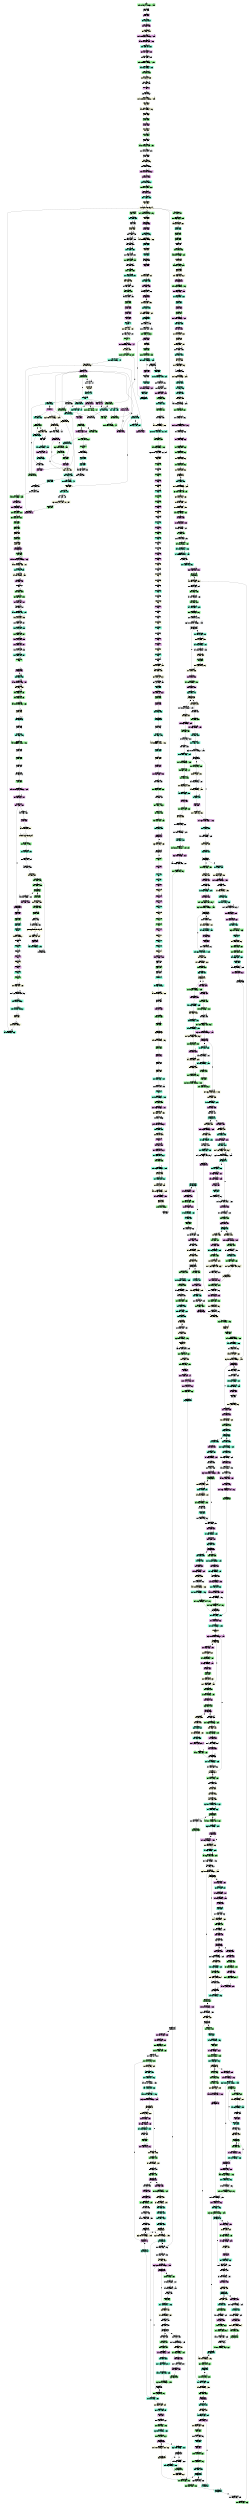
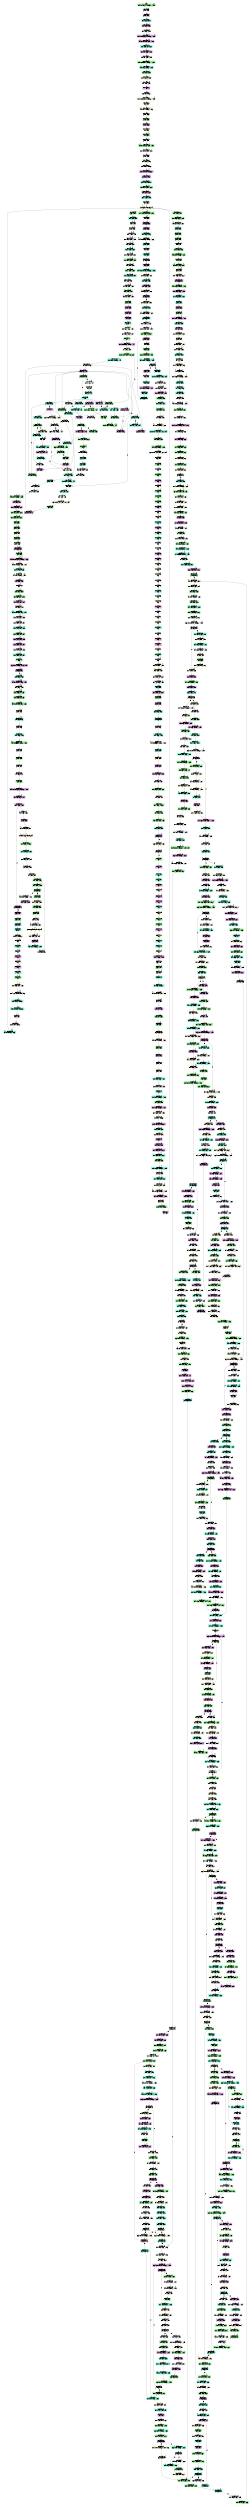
none -> (146, 270)
(147, 365) -> (150, 368)
none -> (19, 665)
(237, 946) -> (237, 946)
(231, 1255) -> (231, 1255)
(208, 1706) -> (208, 1706)
(212, 1733) -> (212, 1733)
(202, 2190) -> (205, 2193)
